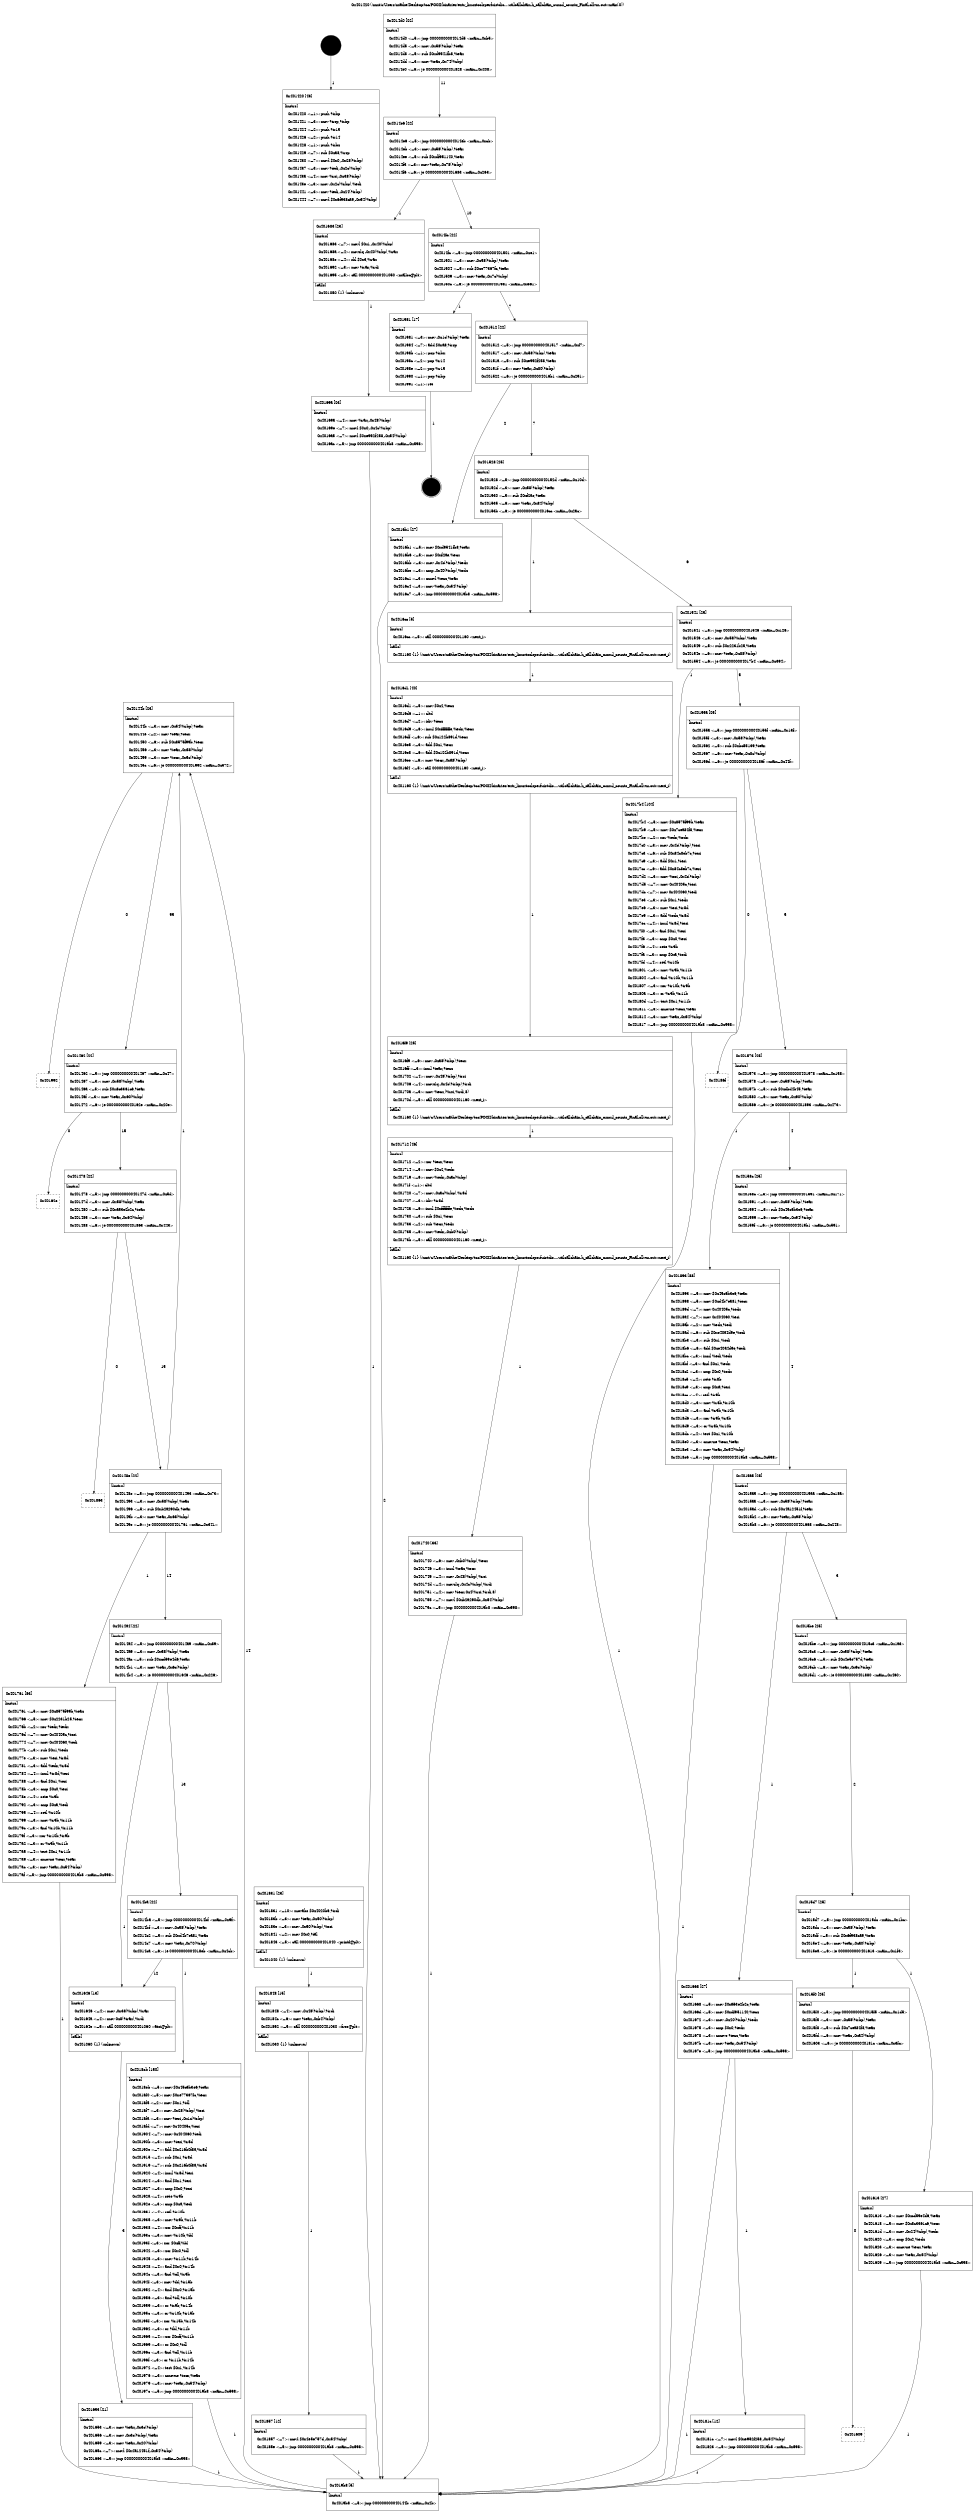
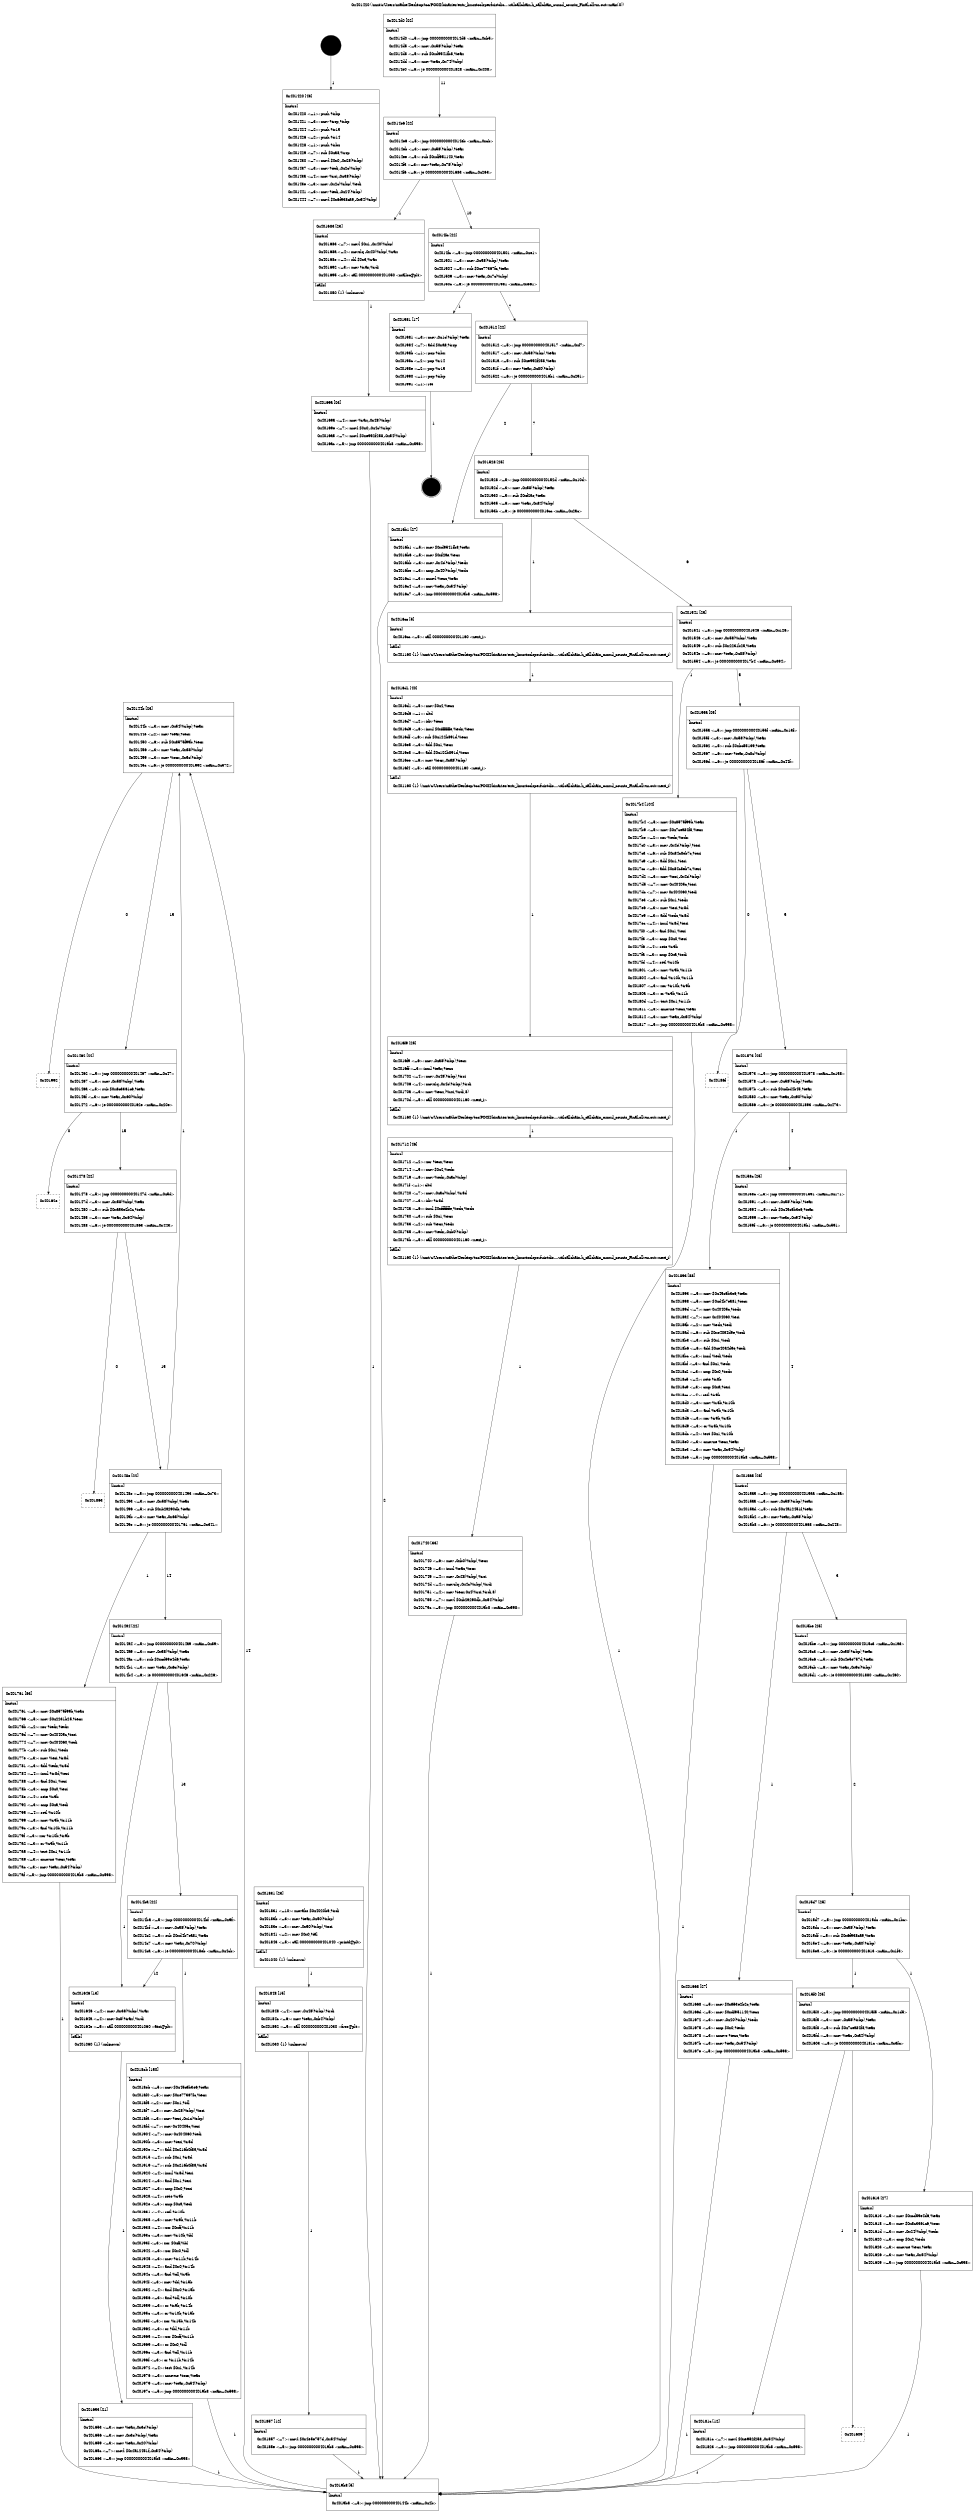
(171, 915) -> (171, 915)
(123, 2231) -> (123, 2231)
(738, 2236) -> (799, 2232)
